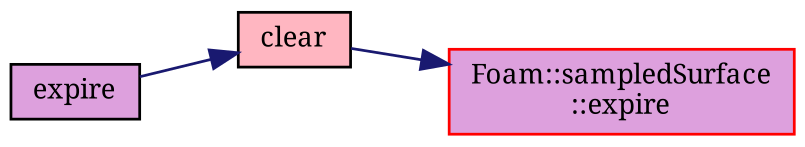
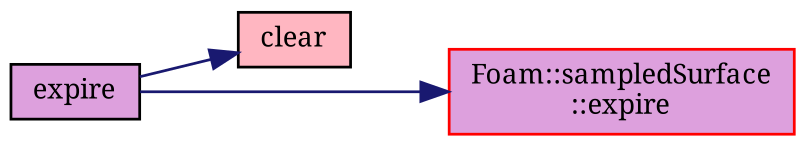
(386, 54) -> (280, 92)
